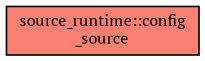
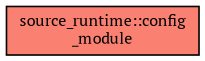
(103, 31) -> (103, 31)
